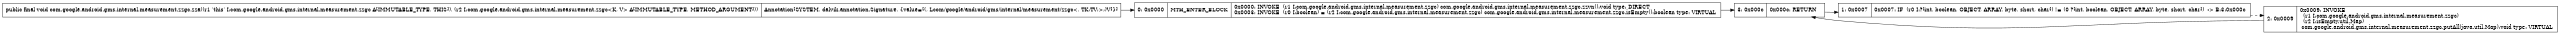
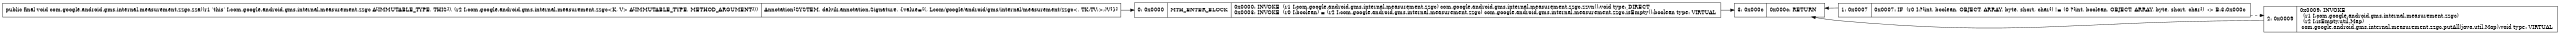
(1830, 12) -> (1833, 8)
